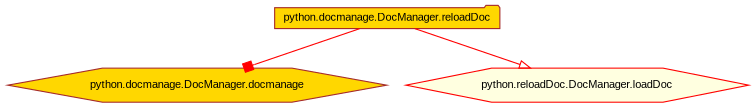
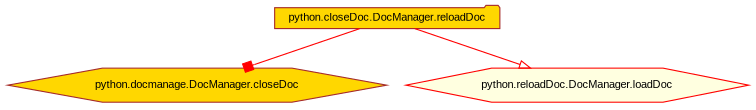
(387, 18) -> (387, 18)
(197, 85) -> (197, 85)
